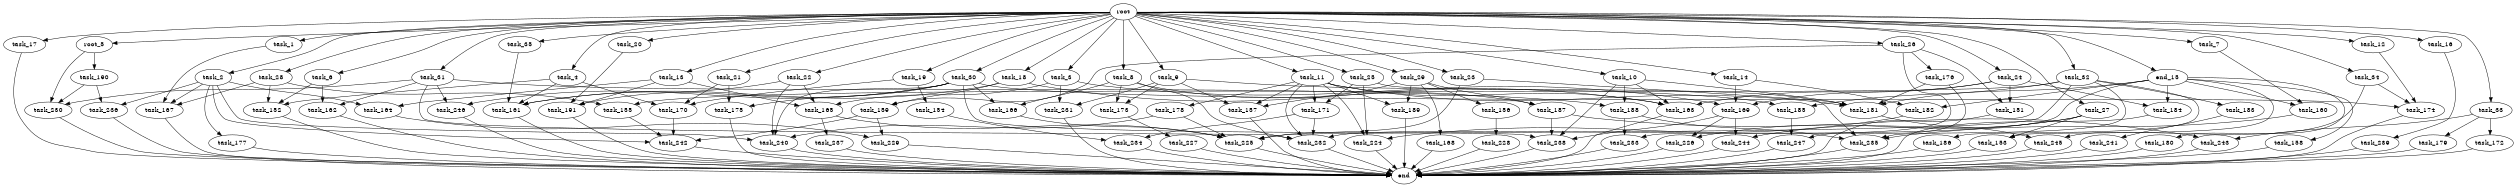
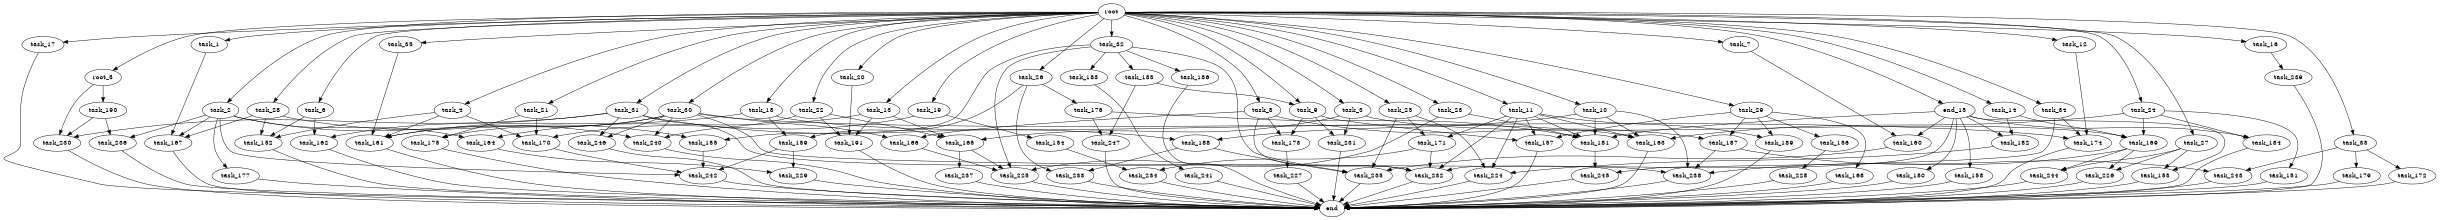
(1964, 67) -> none
(1478, 89) -> (1223, 93)
(1170, 110) -> none
